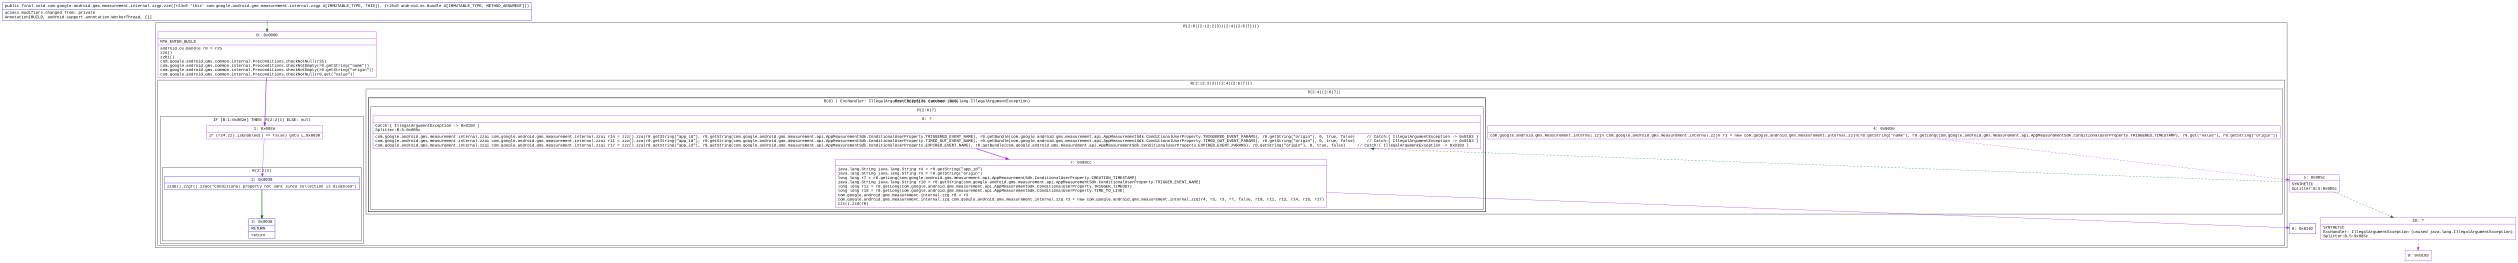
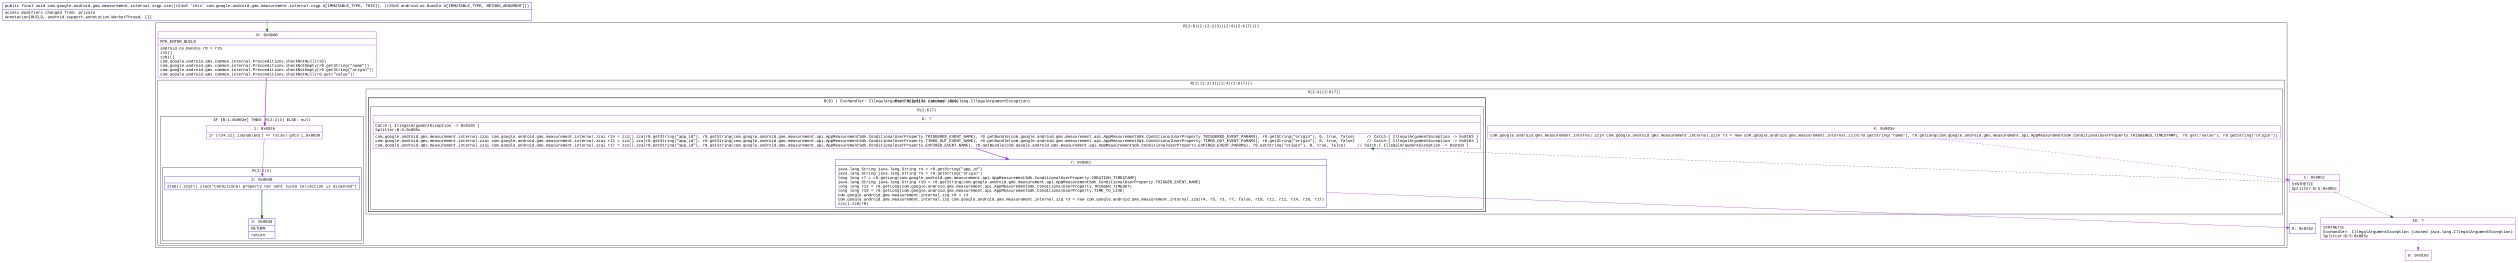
(1081, 183) -> (1081, 183)
